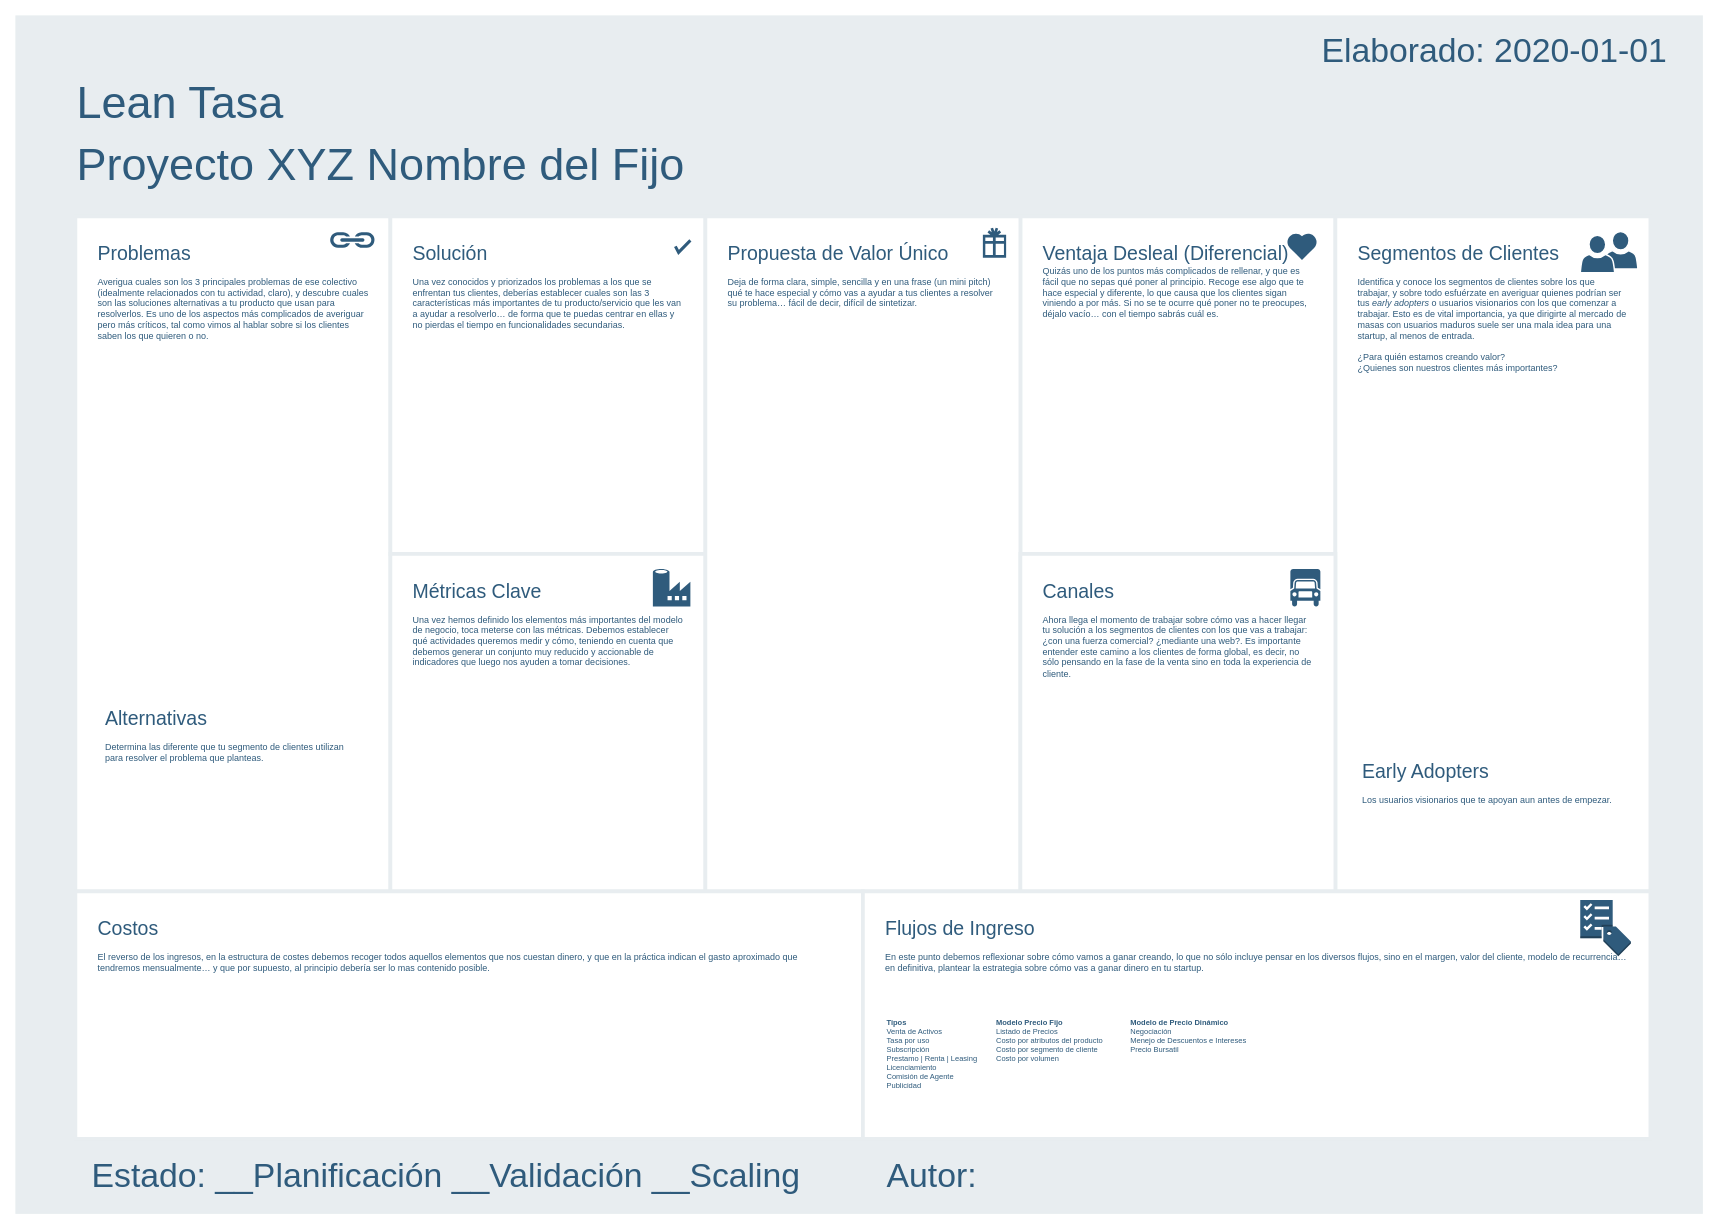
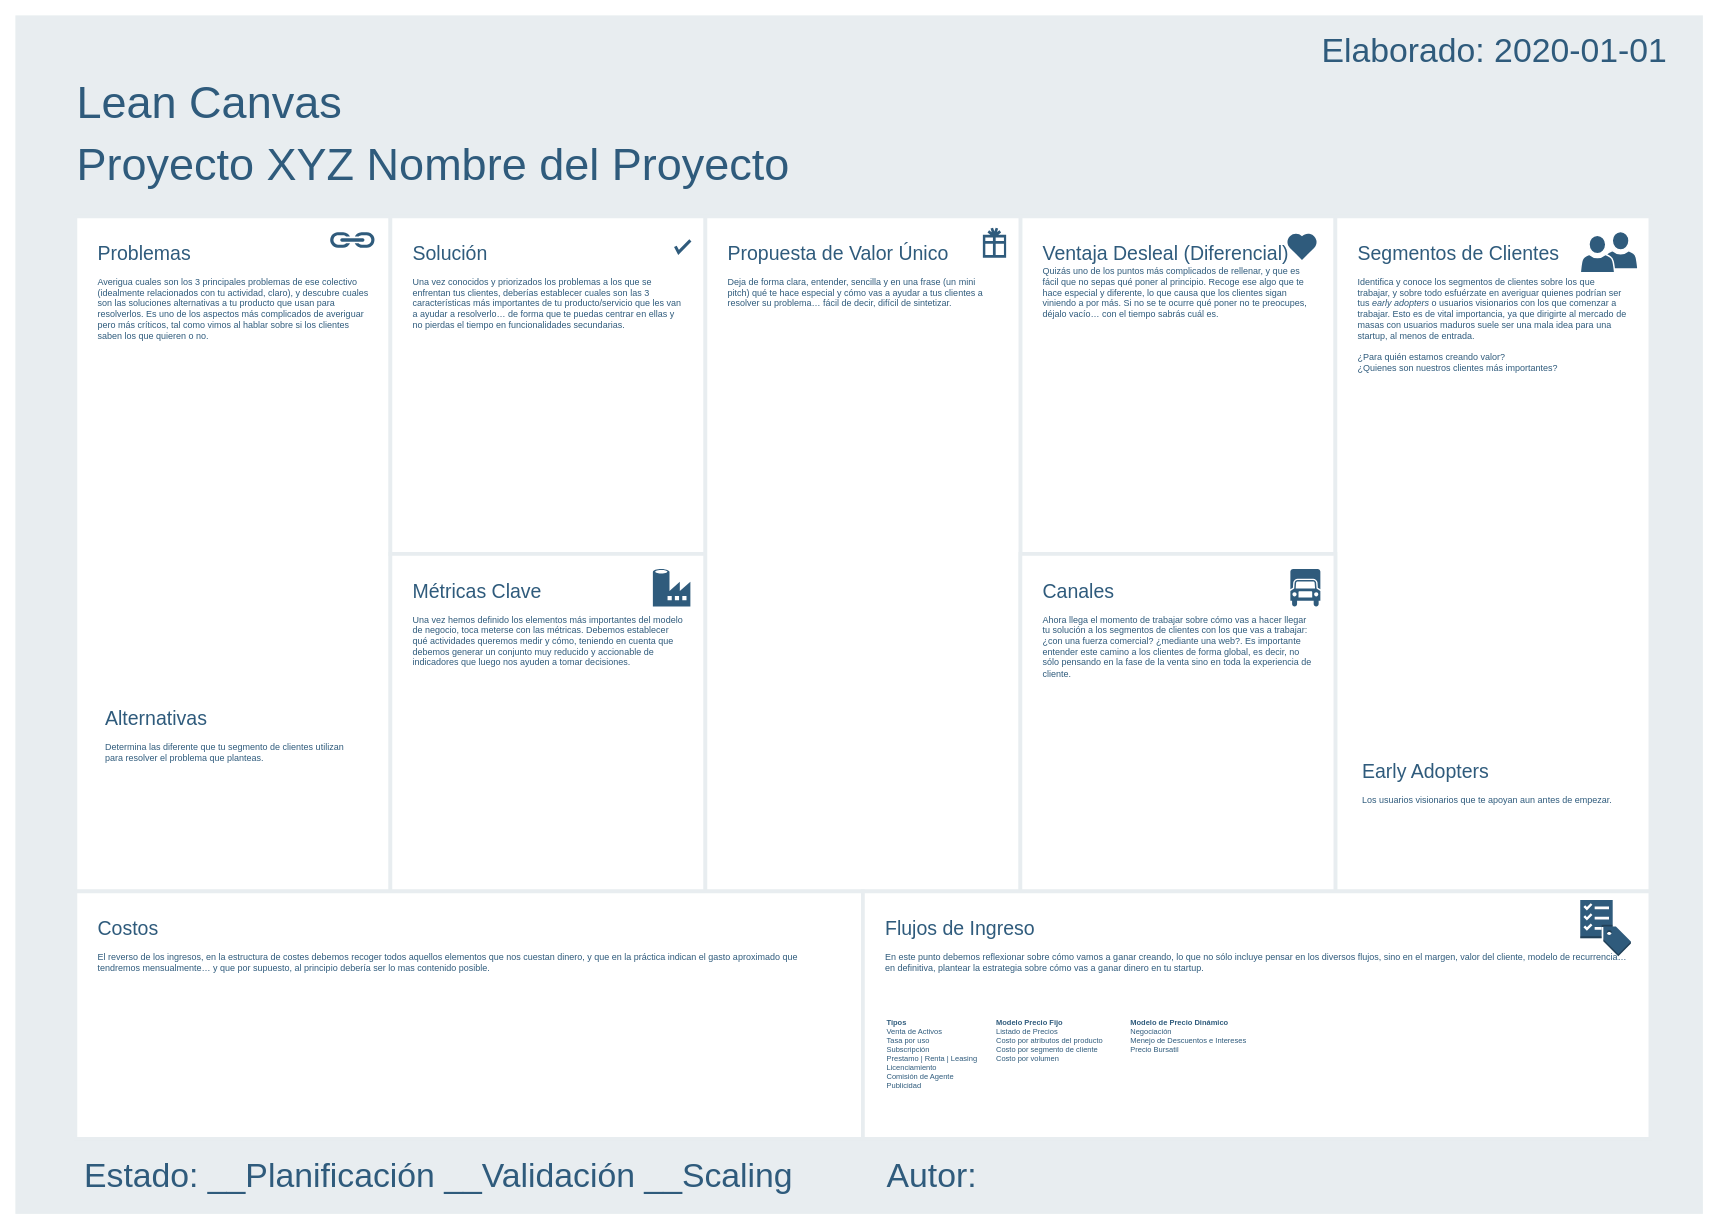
(184, 103) -> (210, 103)
(395, 165) -> (451, 165)
(864, 264) -> (864, 270)
(450, 1176) -> (443, 1176)
